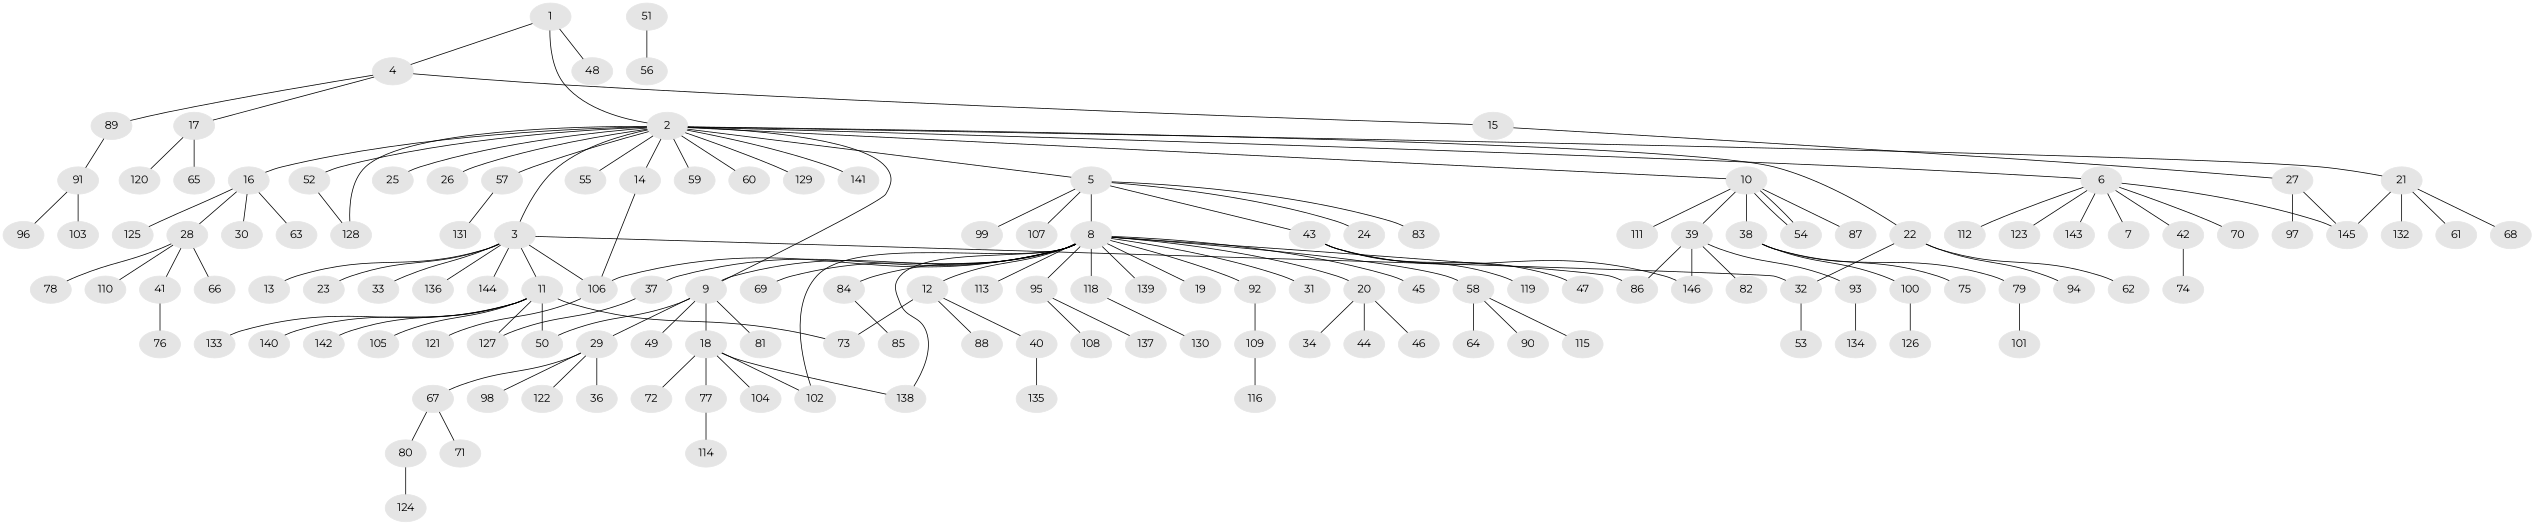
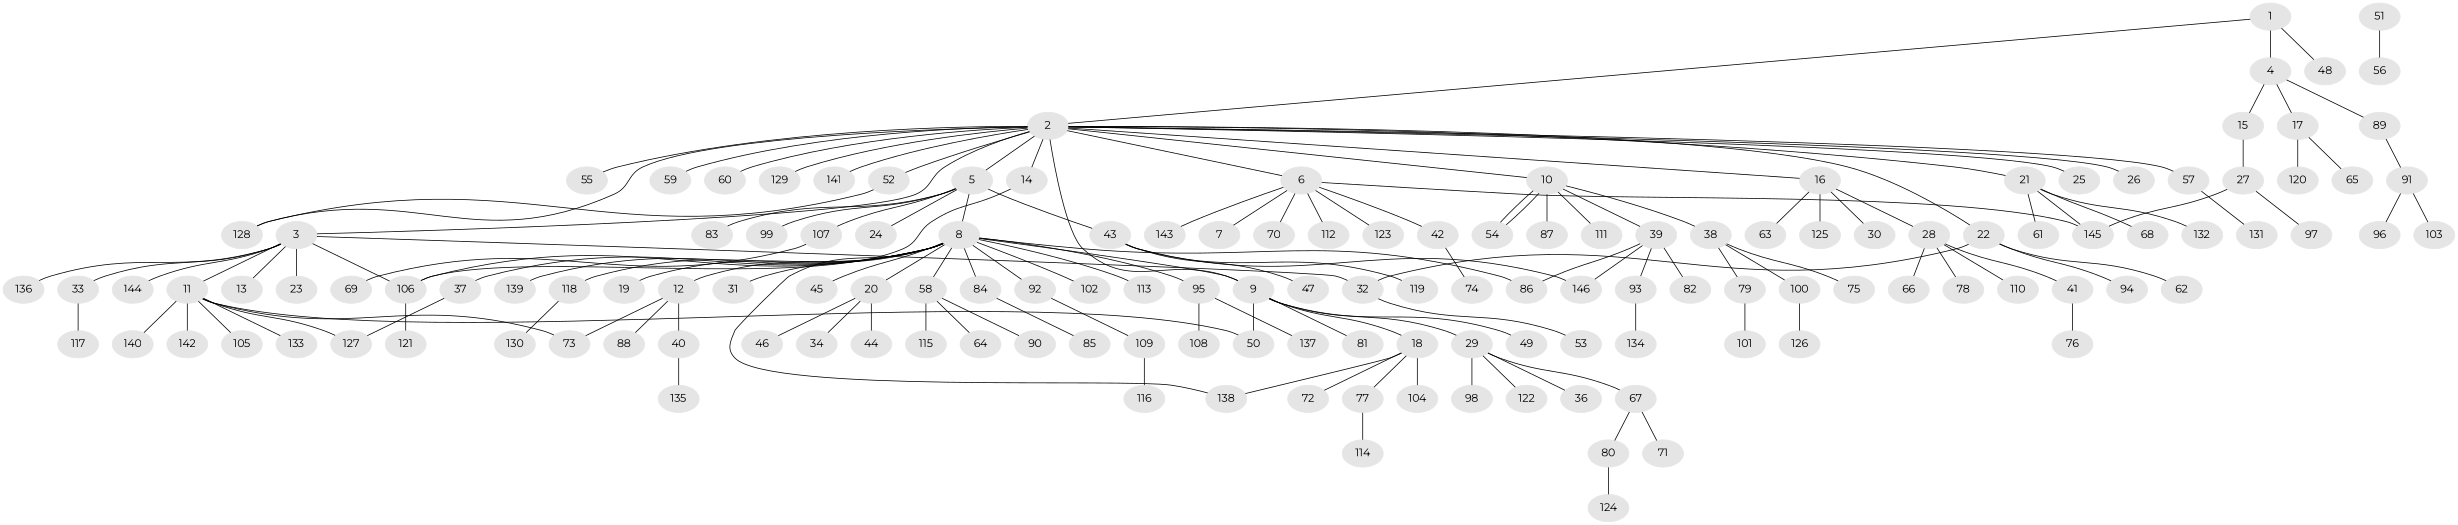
(926, 263) -> (486, 259)
none -> (78, 344)
(761, 372) -> none
